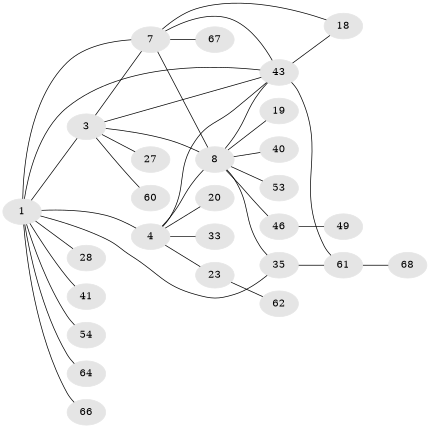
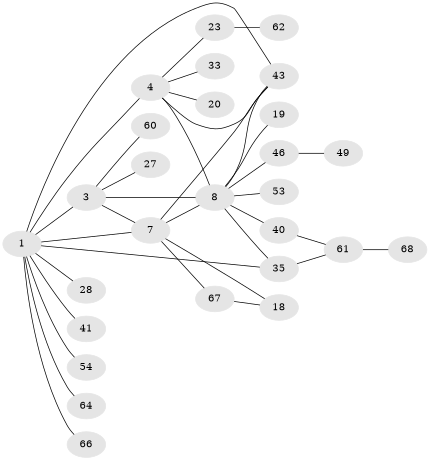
(311, 49) -> (247, 303)
(175, 102) -> none
(311, 169) -> (311, 240)
